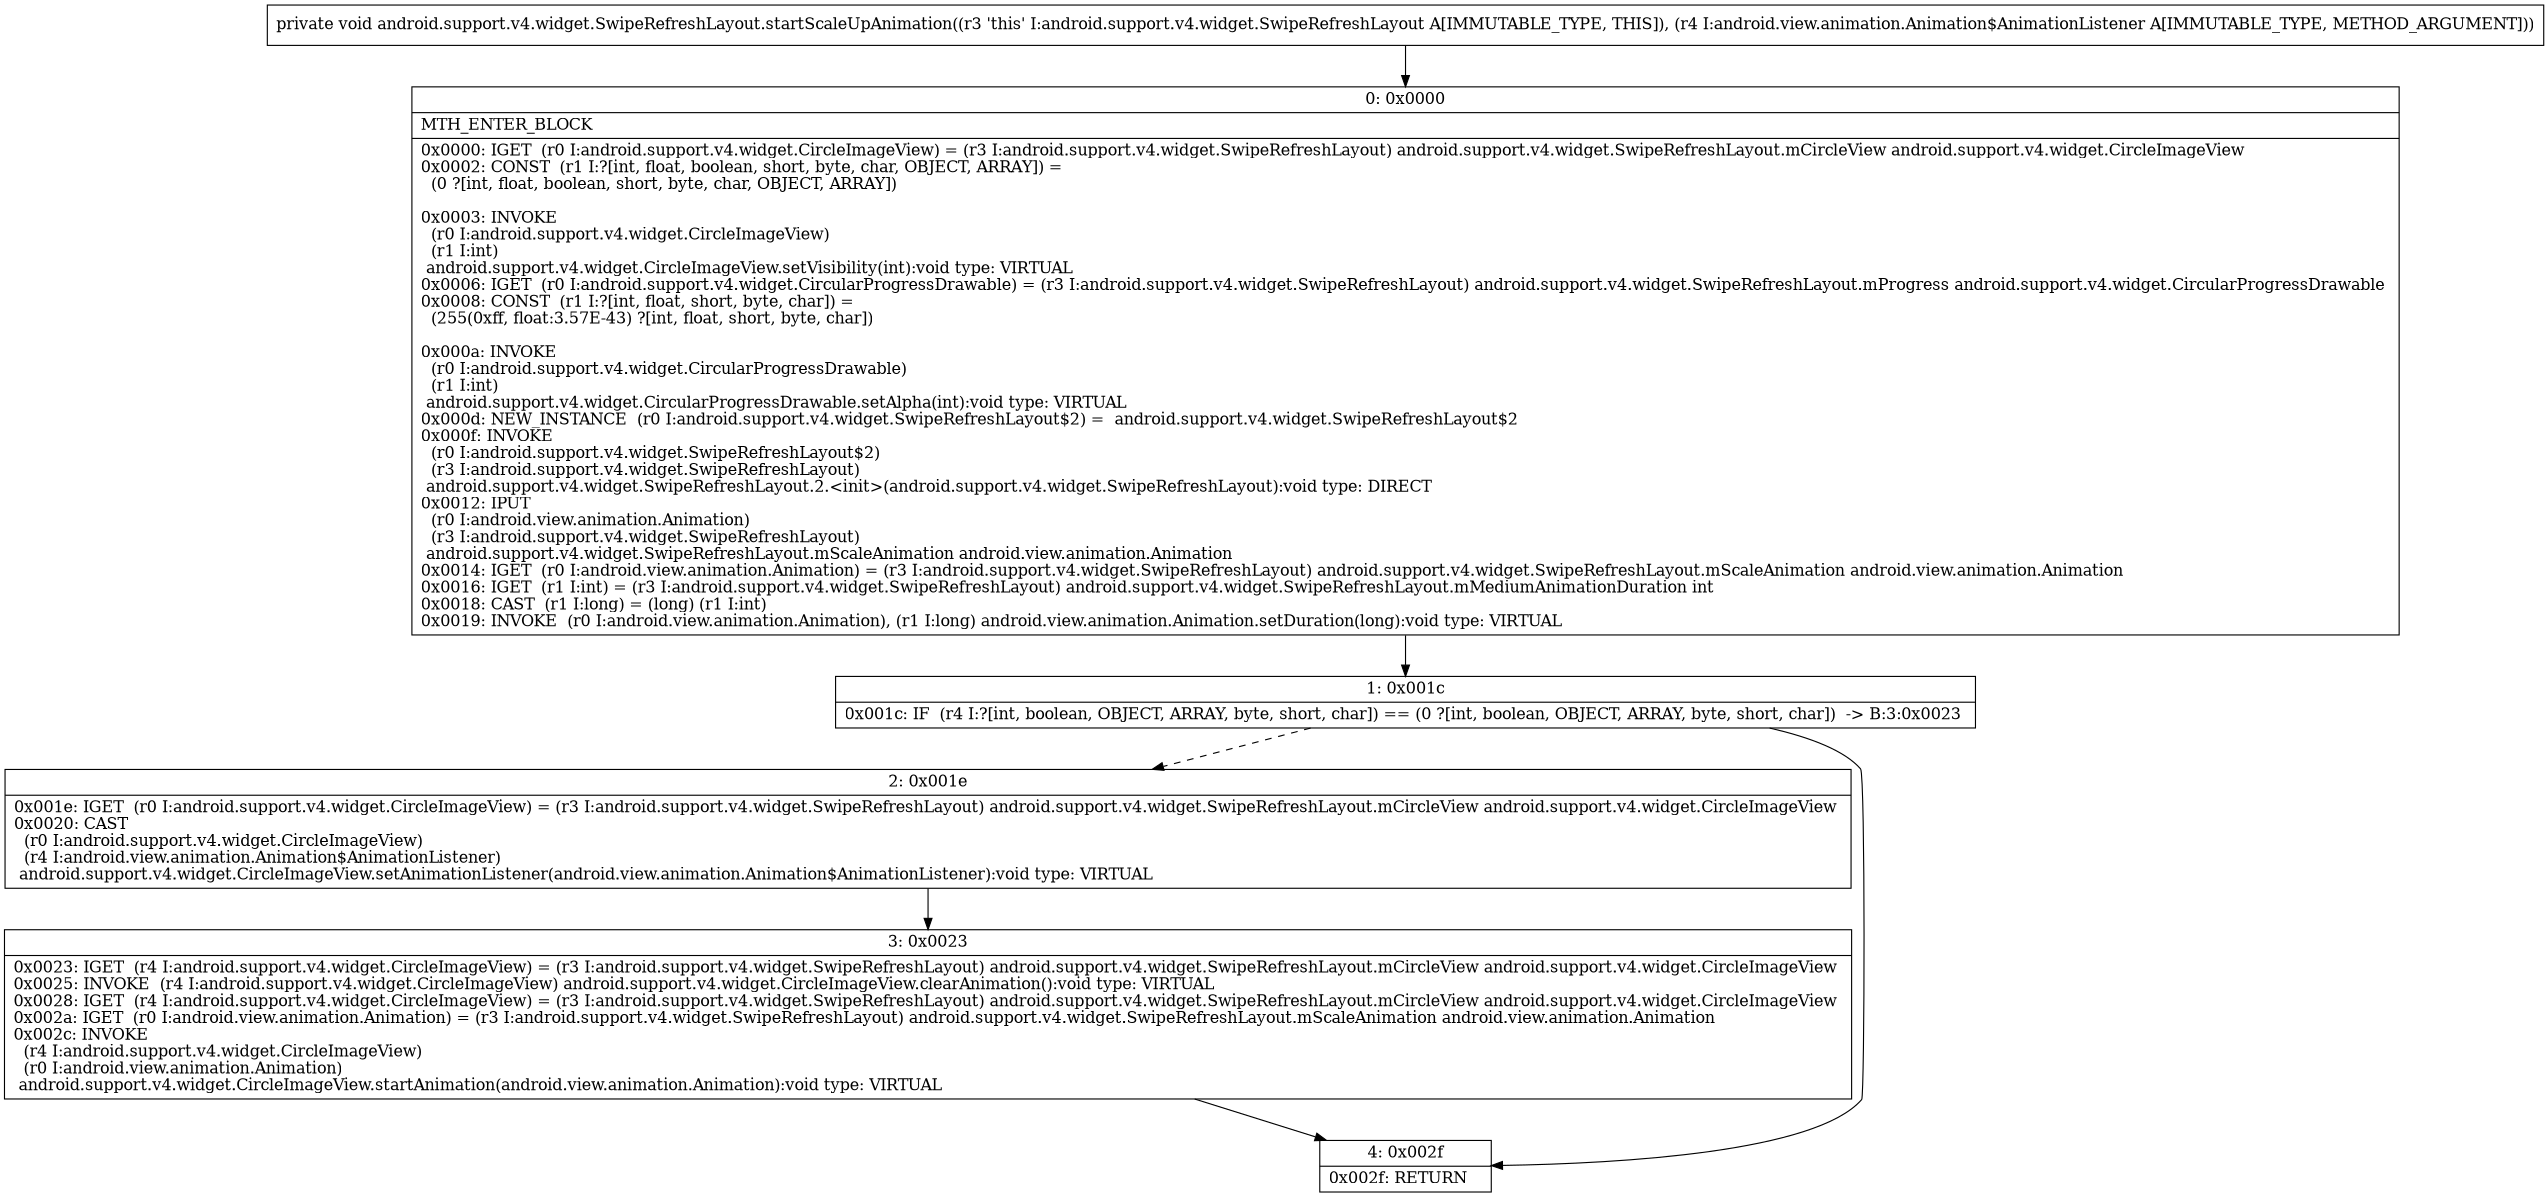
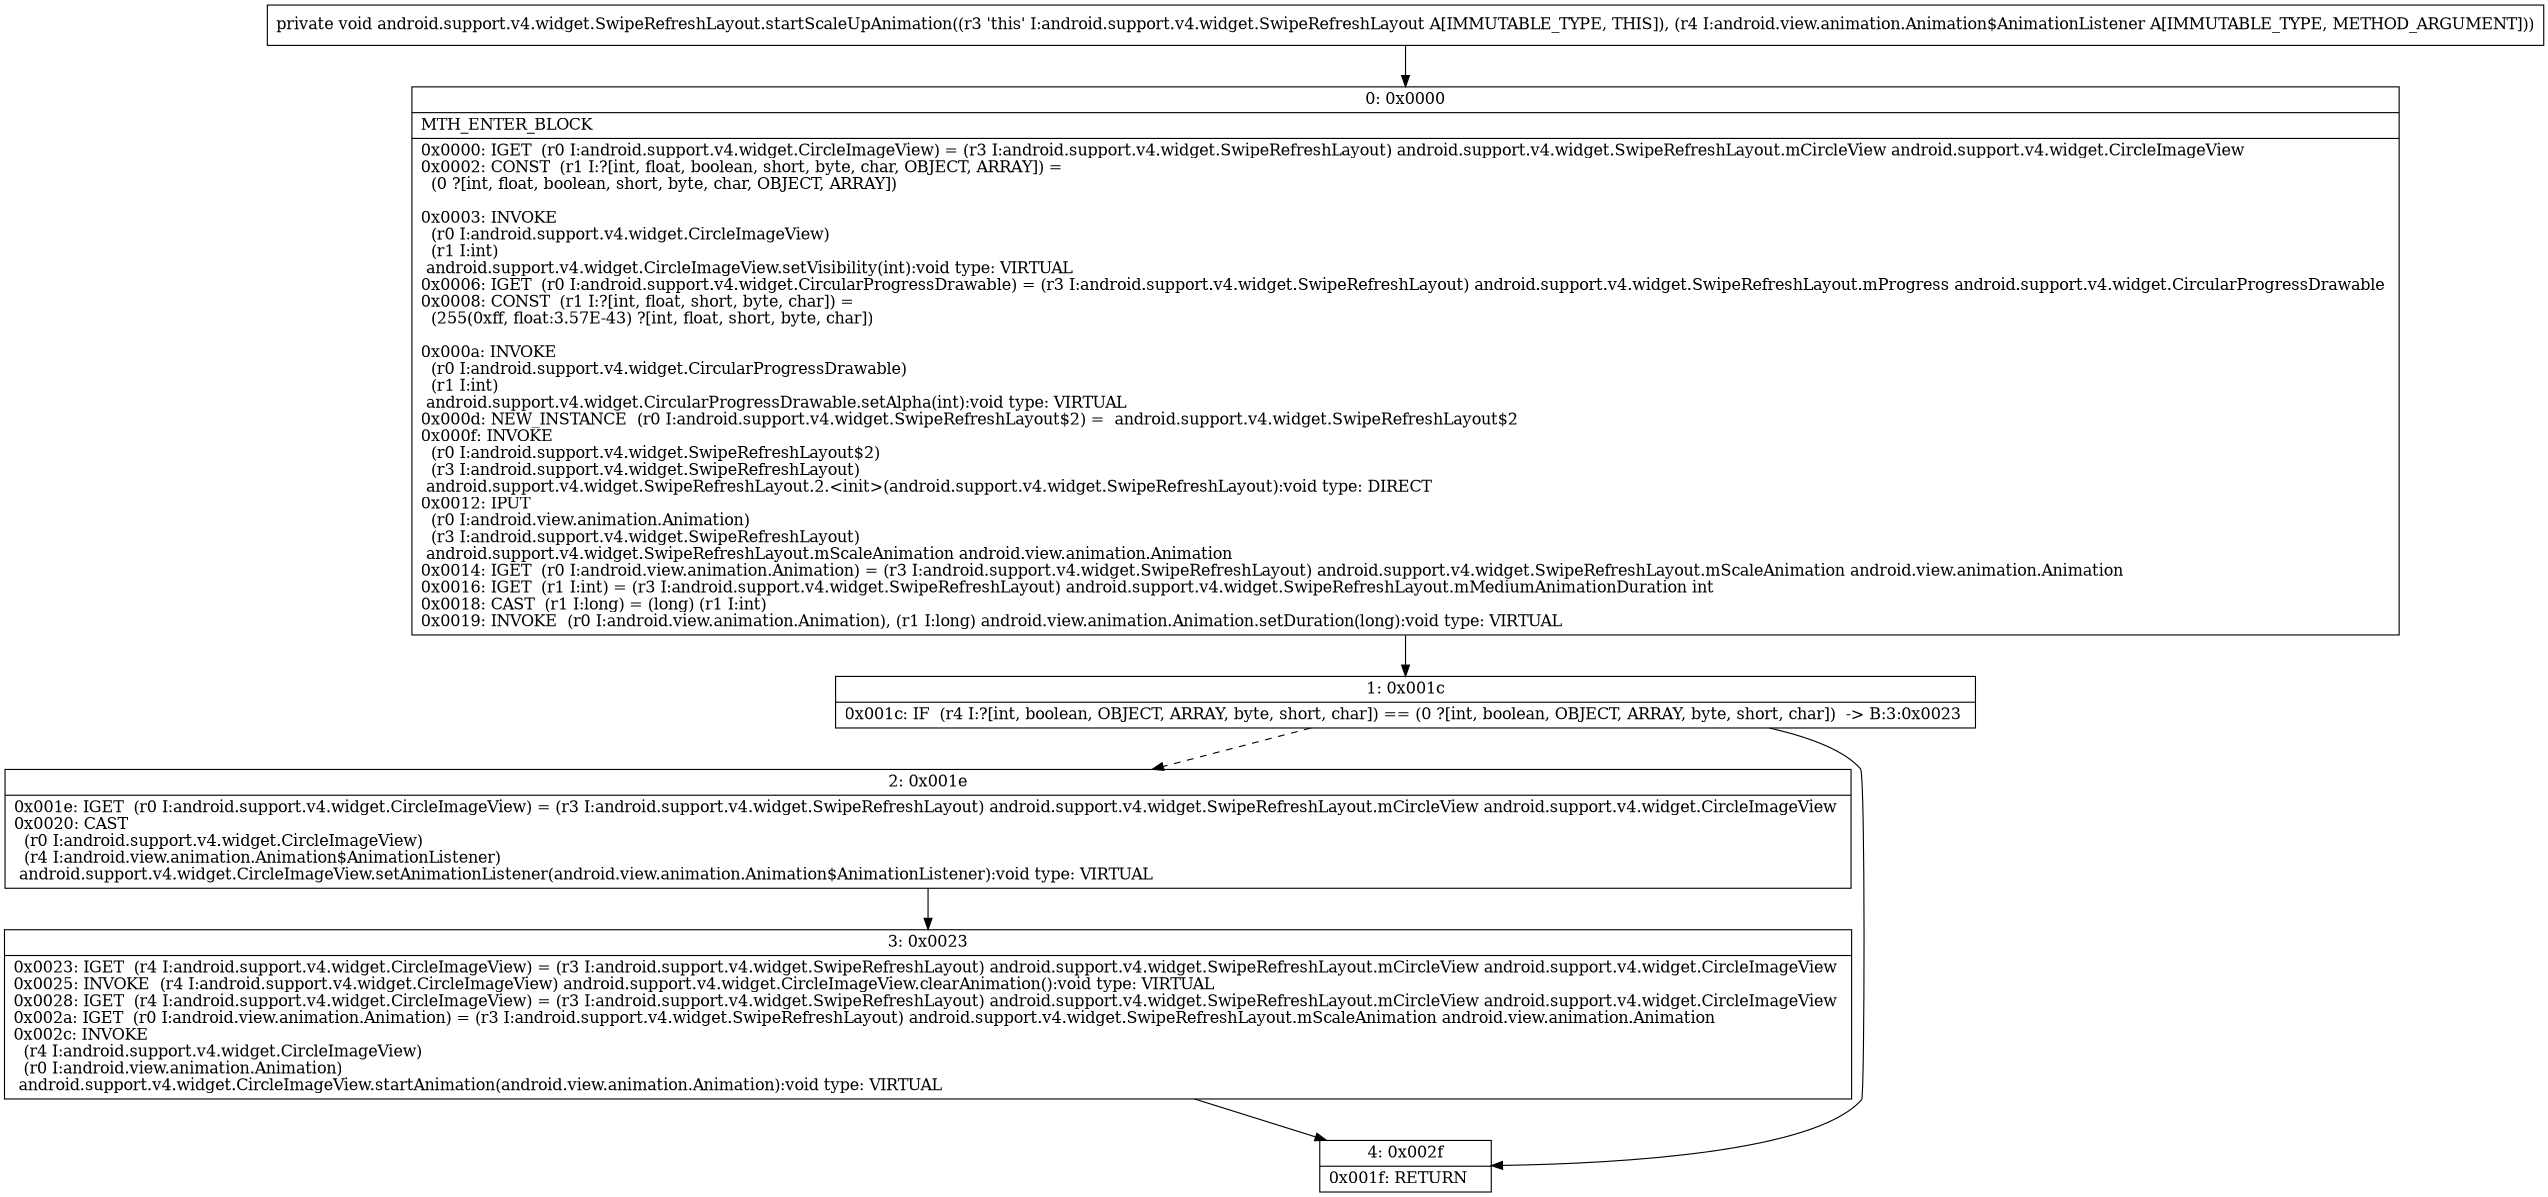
(1406, 1179) -> (1406, 1179)
